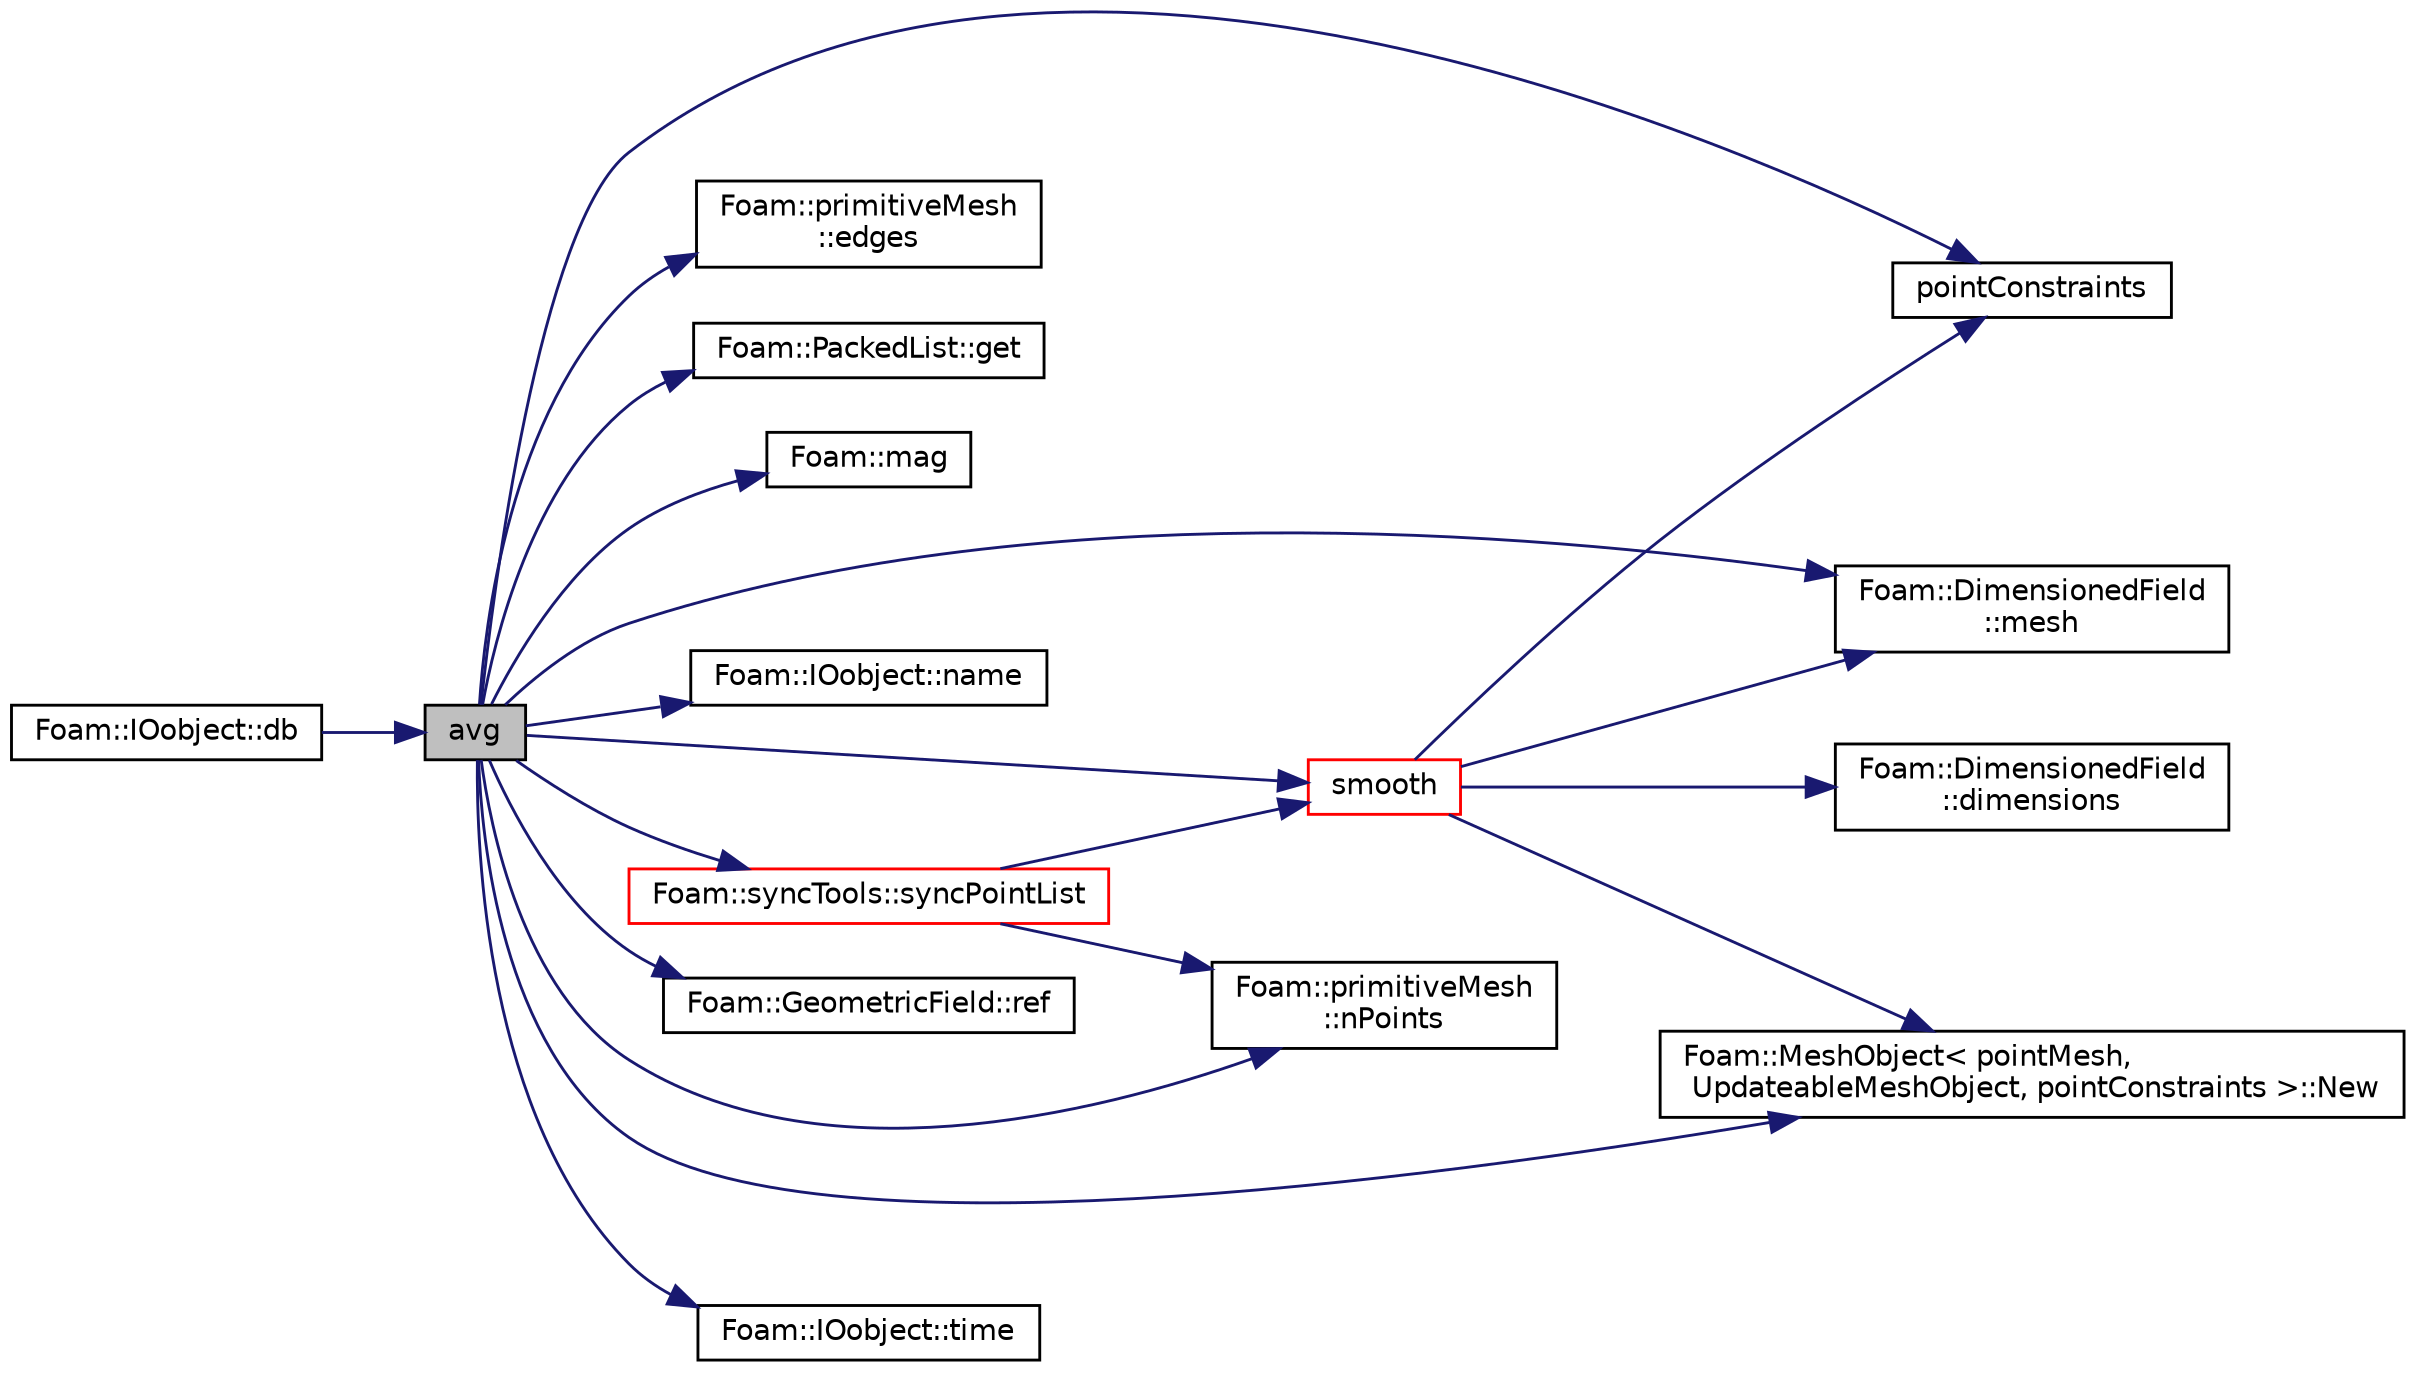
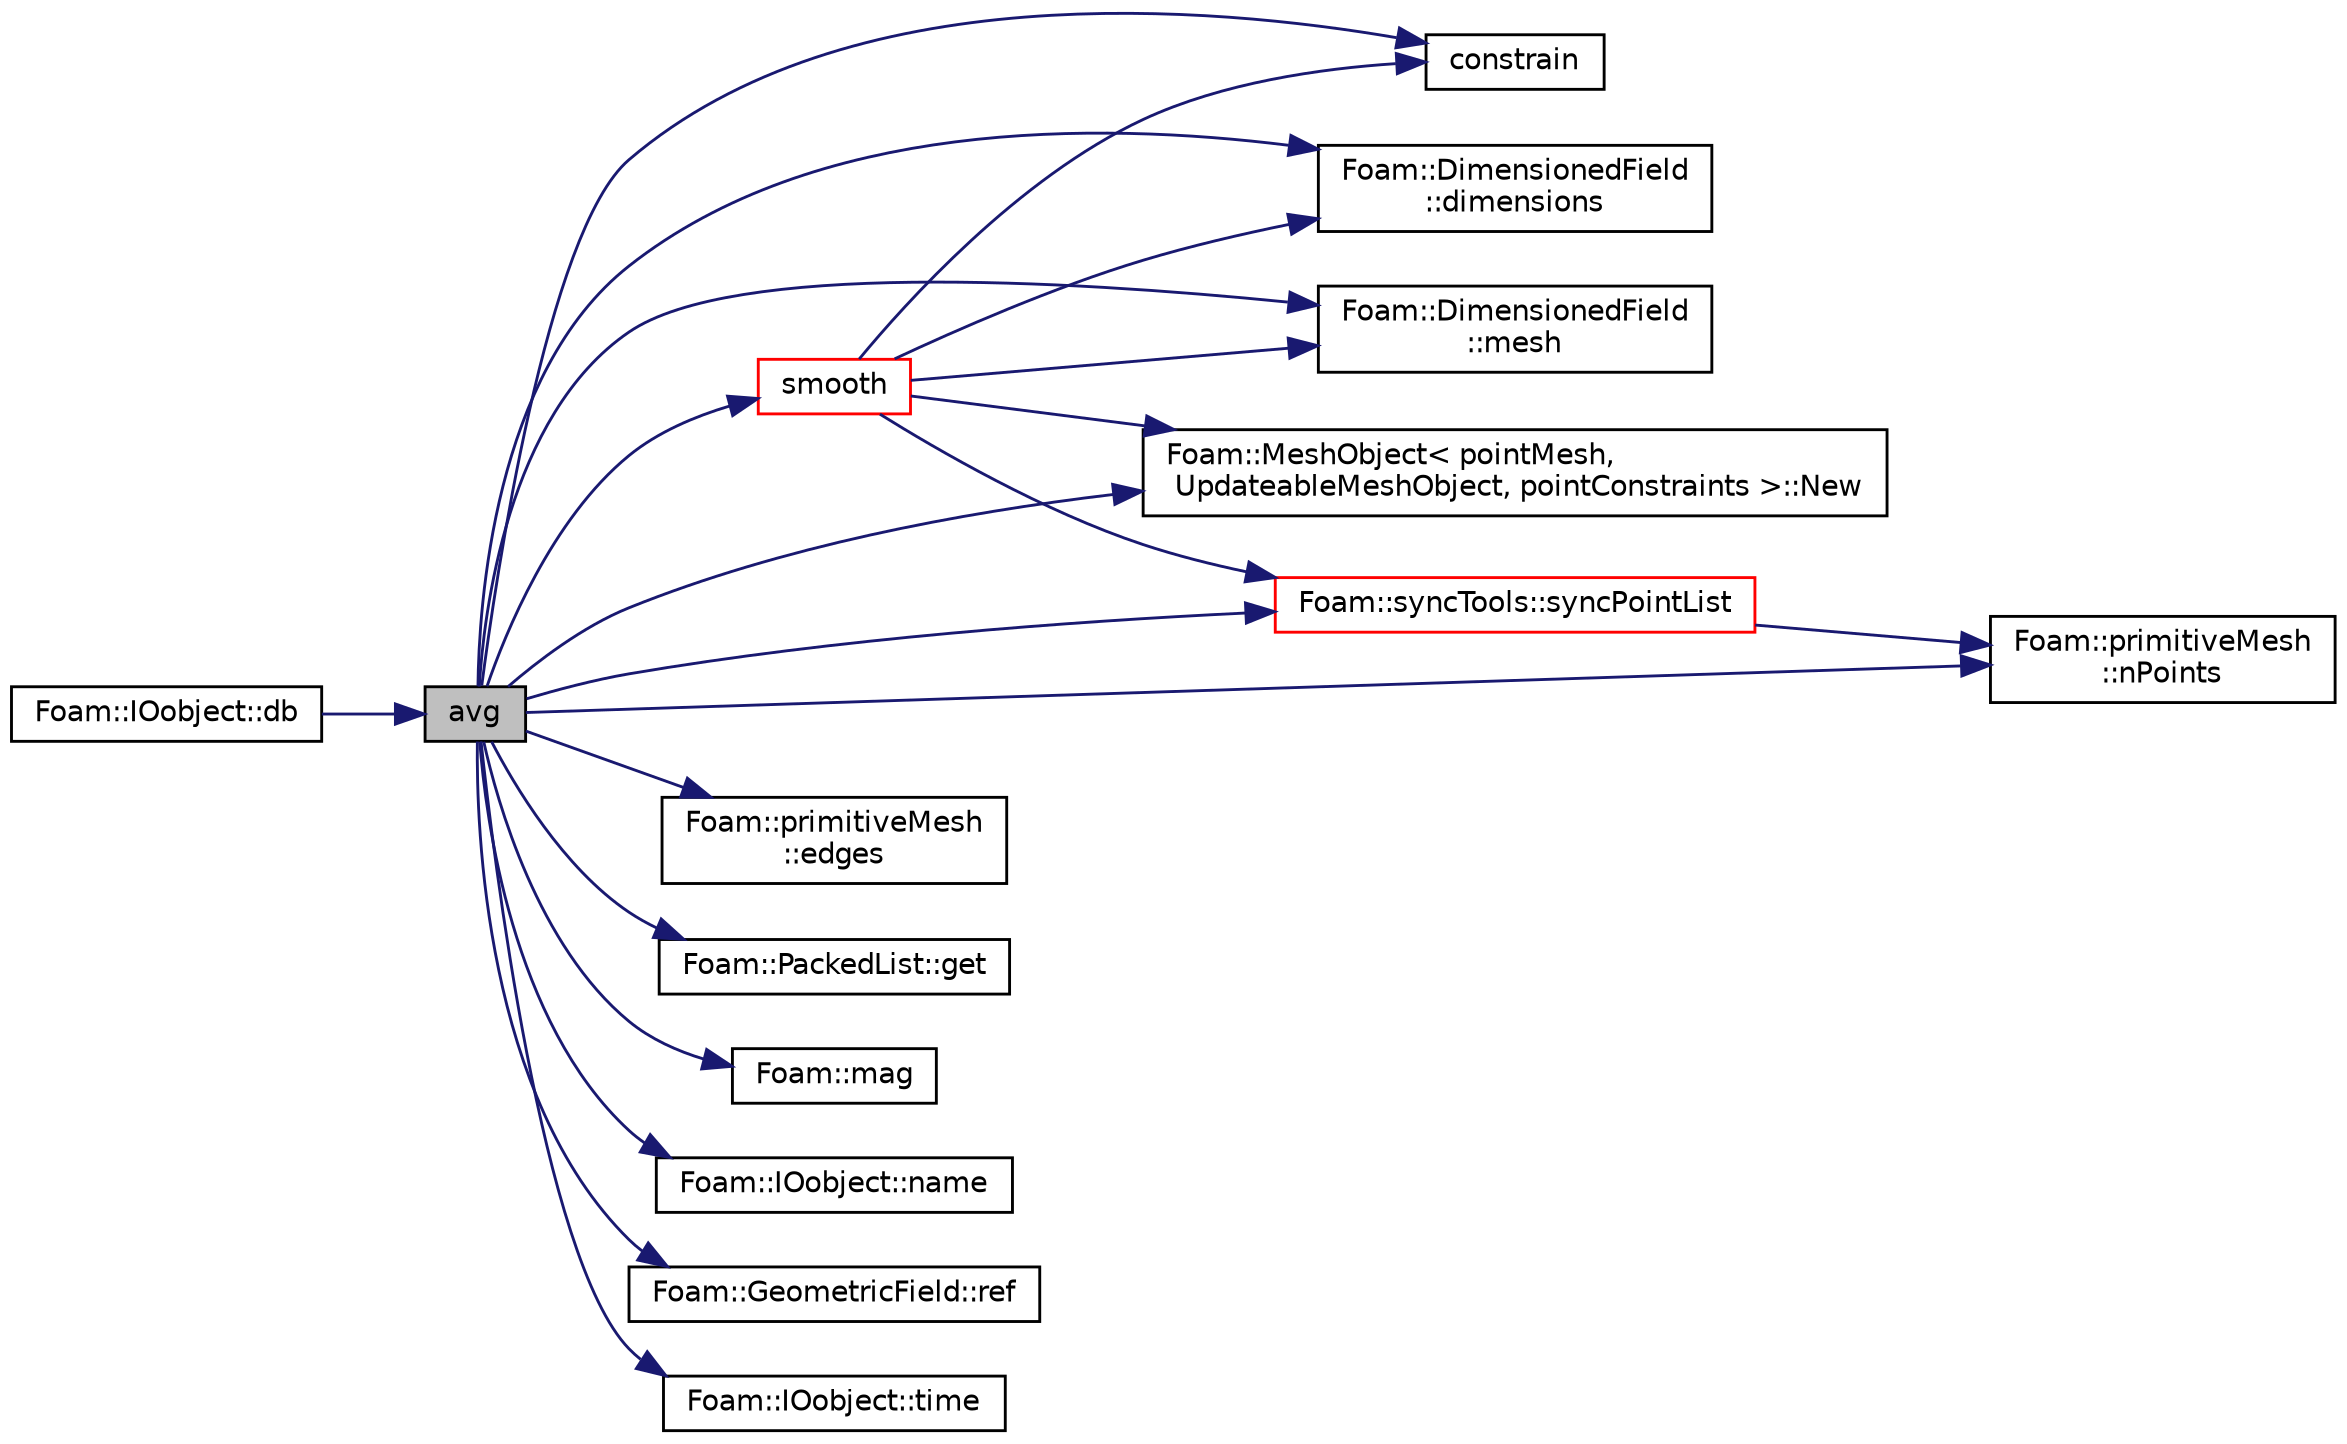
none -> (726, 207)
(2032, 290) -> (1515, 62)
(1140, 839) -> (1075, 518)
